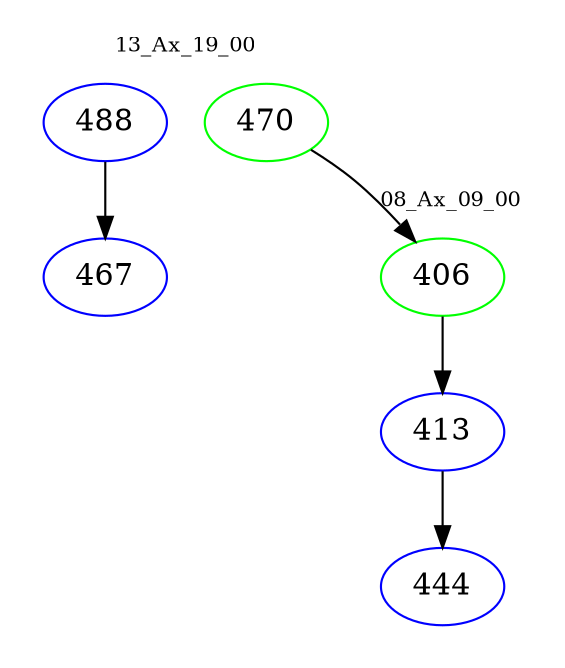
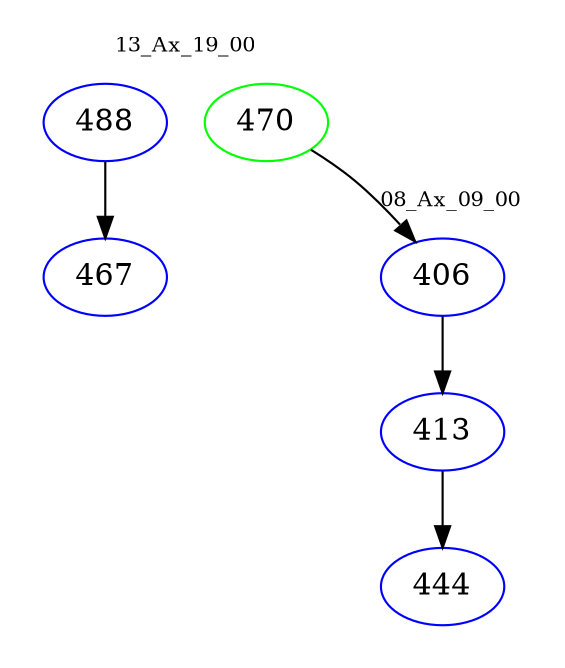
(443, 277) -> (443, 277)
